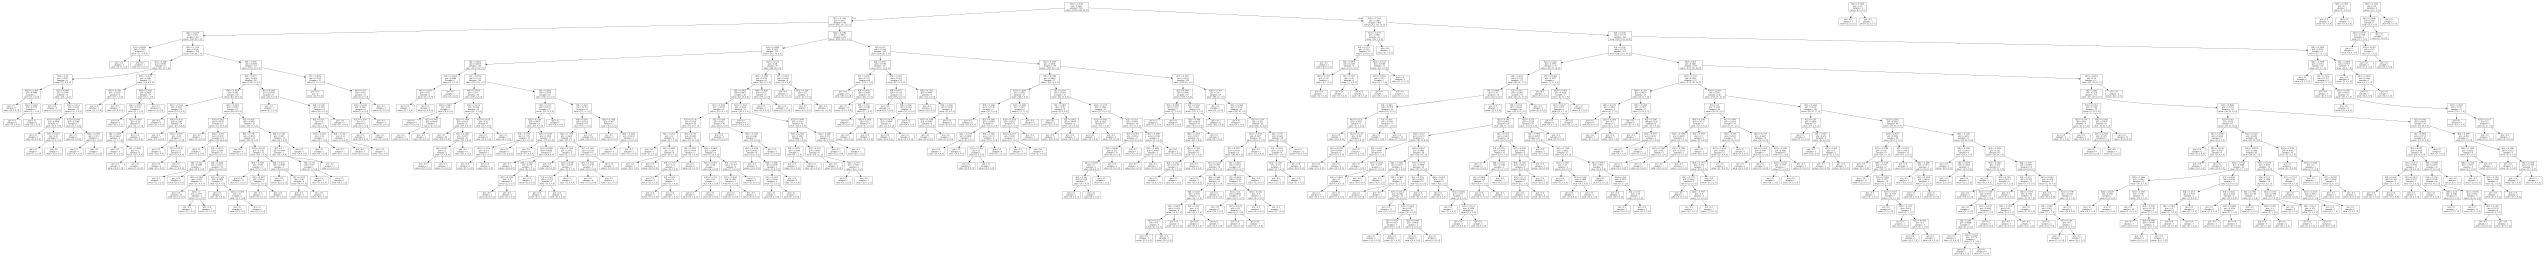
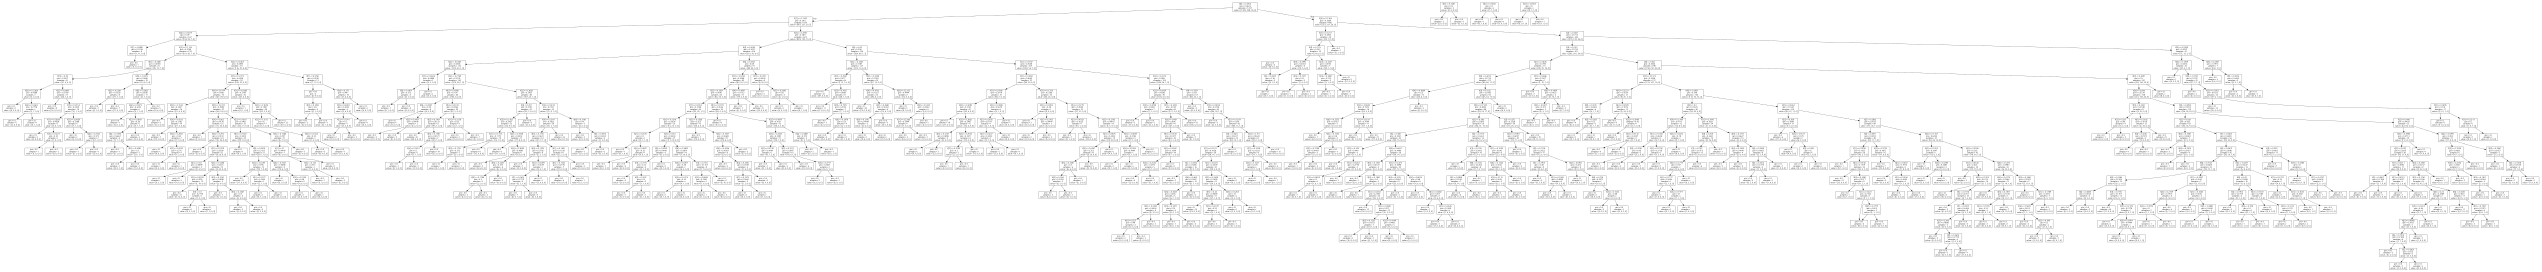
(119, 65) -> none
(319, 129) -> (313, 100)
none -> (2429, 202)
(1912, 216) -> (1865, 217)
